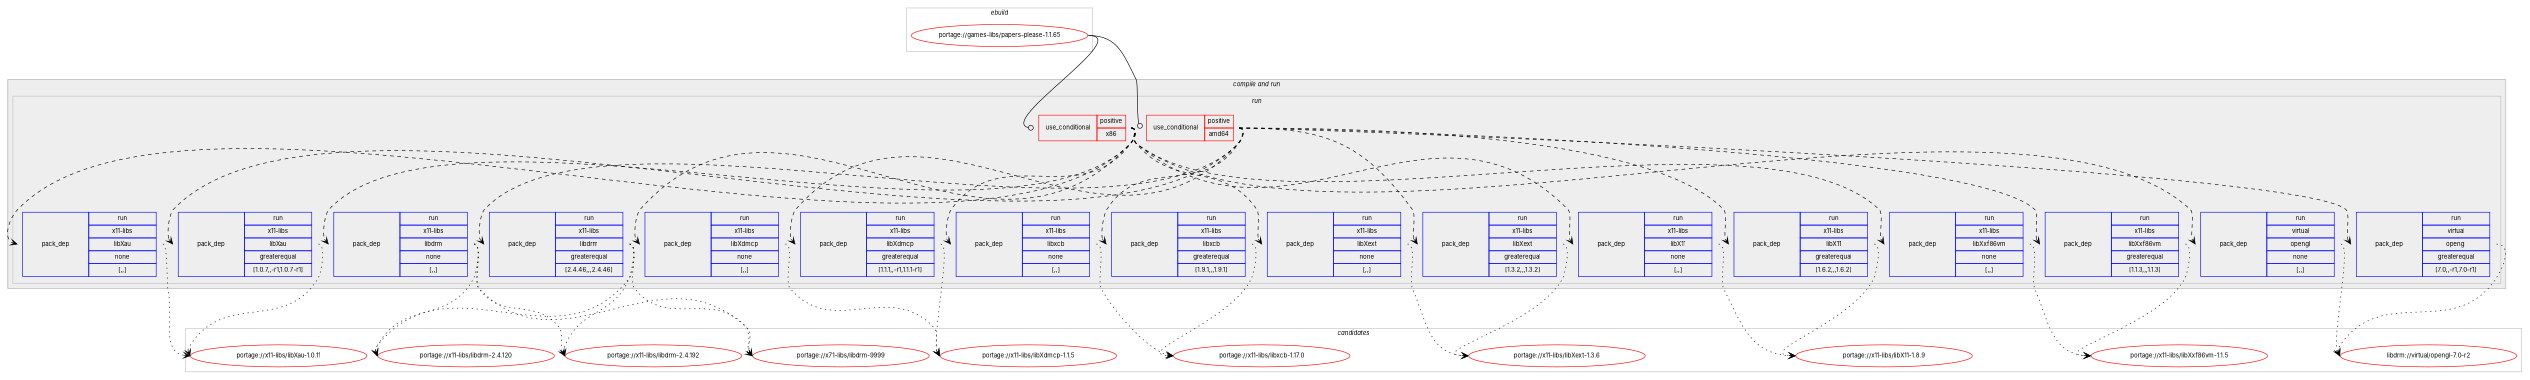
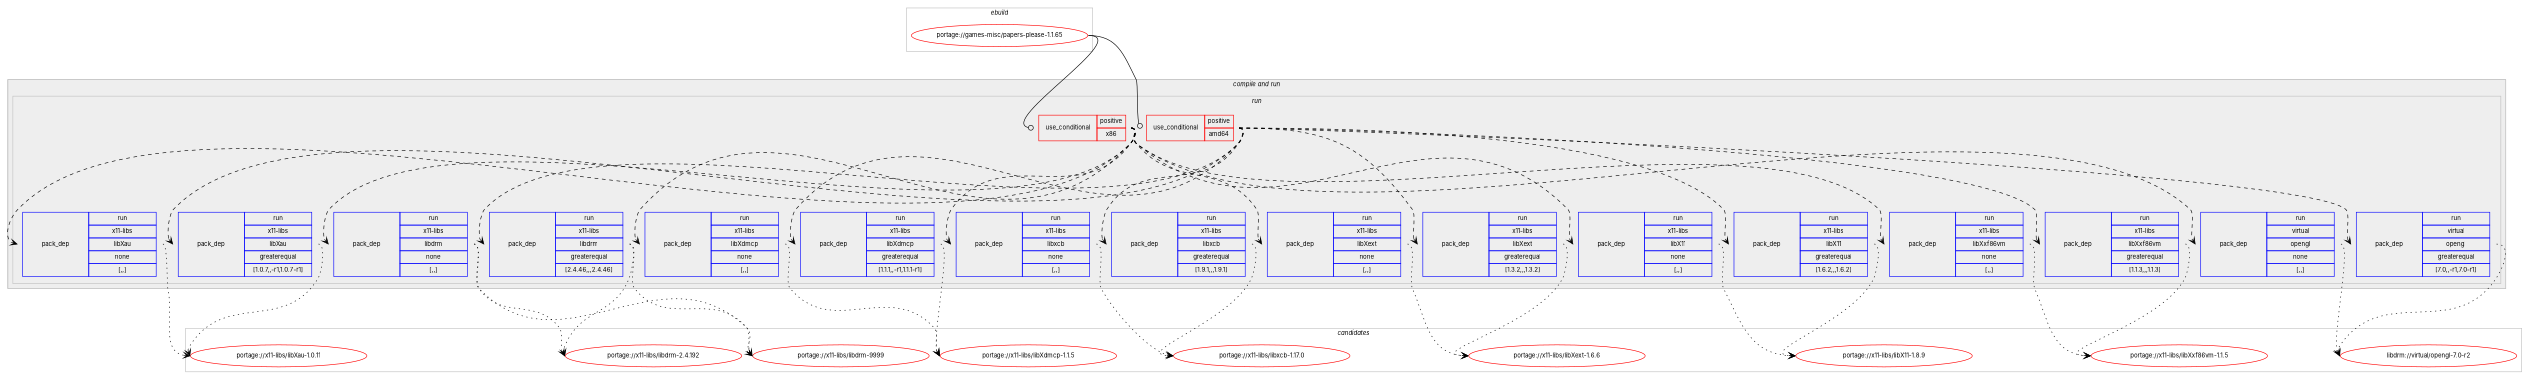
(1000, 36) -> (1000, 36)
(466, 356) -> none
(841, 356) -> (841, 356)
(1557, 356) -> (1557, 356)
